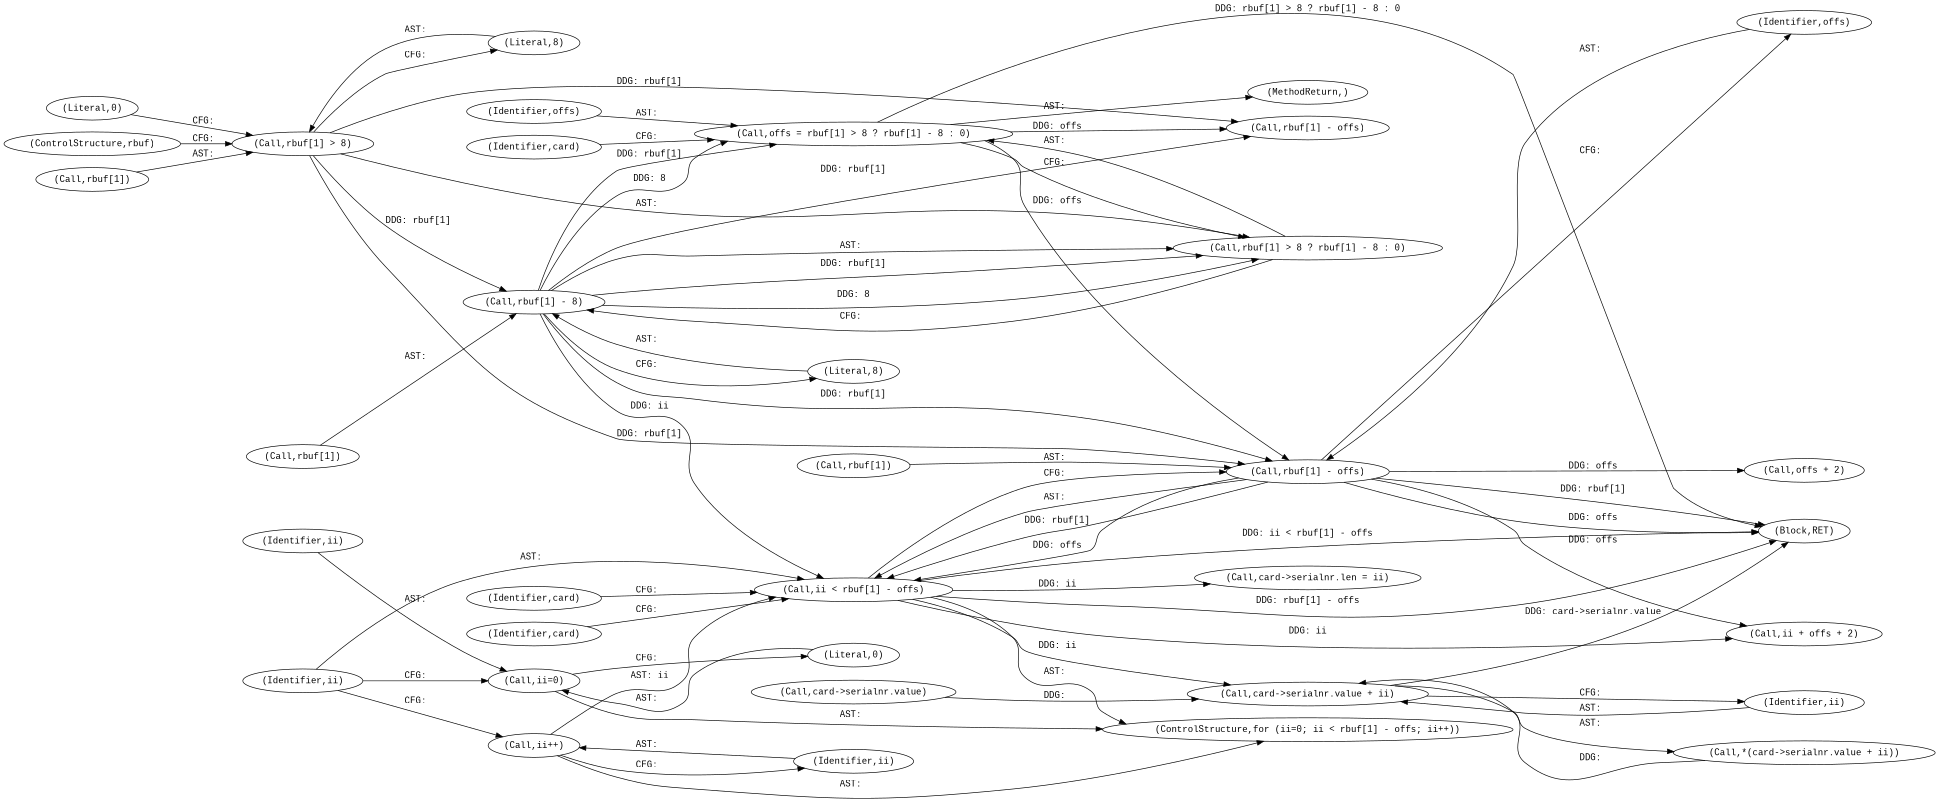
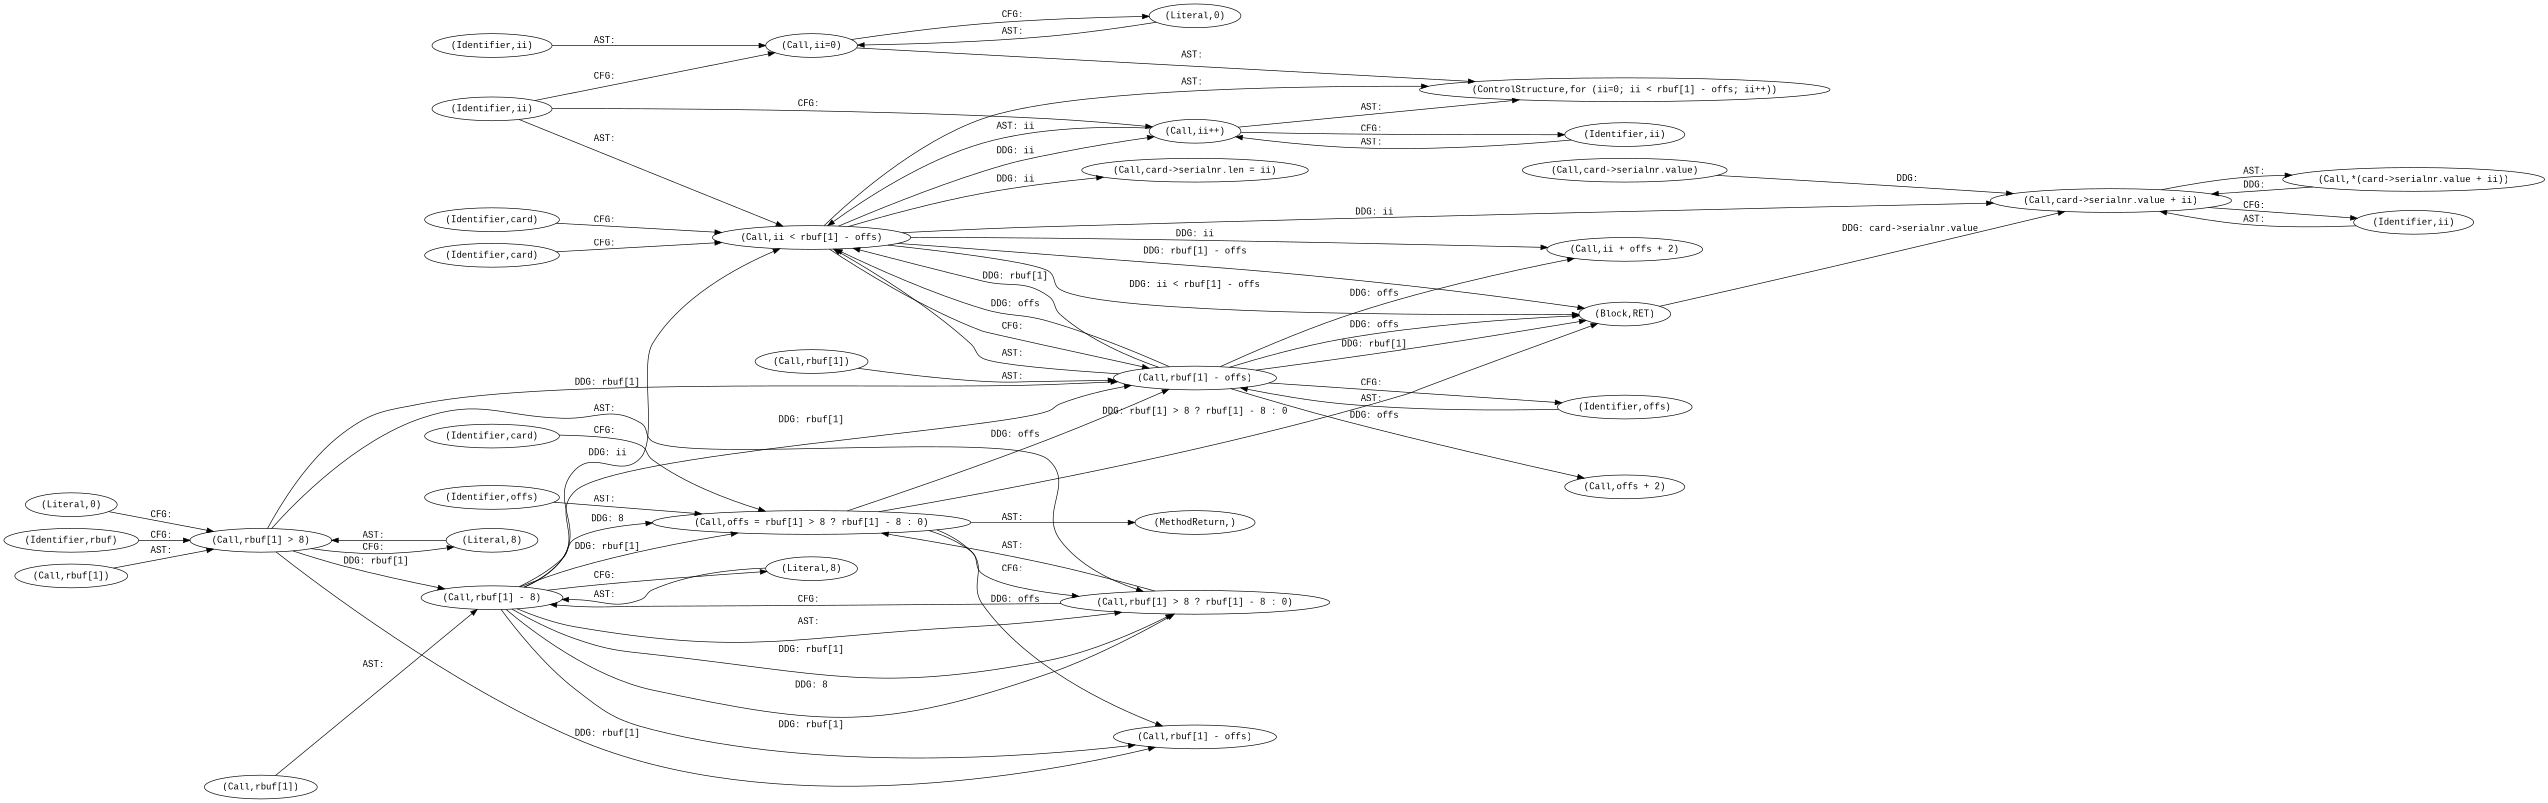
(92, 144) -> (71, 540)
none -> (989, 169)
(1606, 638) -> (1859, 260)
